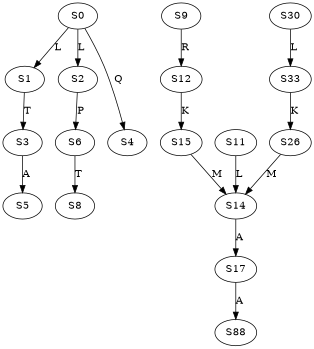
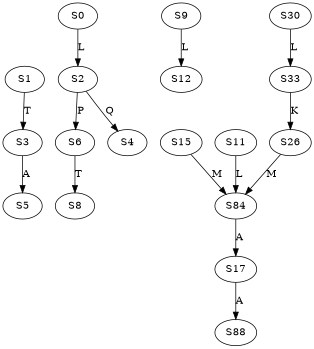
(54, 45) -> none
(185, 48) -> (185, 48)
(107, 74) -> (99, 109)
(181, 107) -> none
(236, 206) -> (236, 206)
